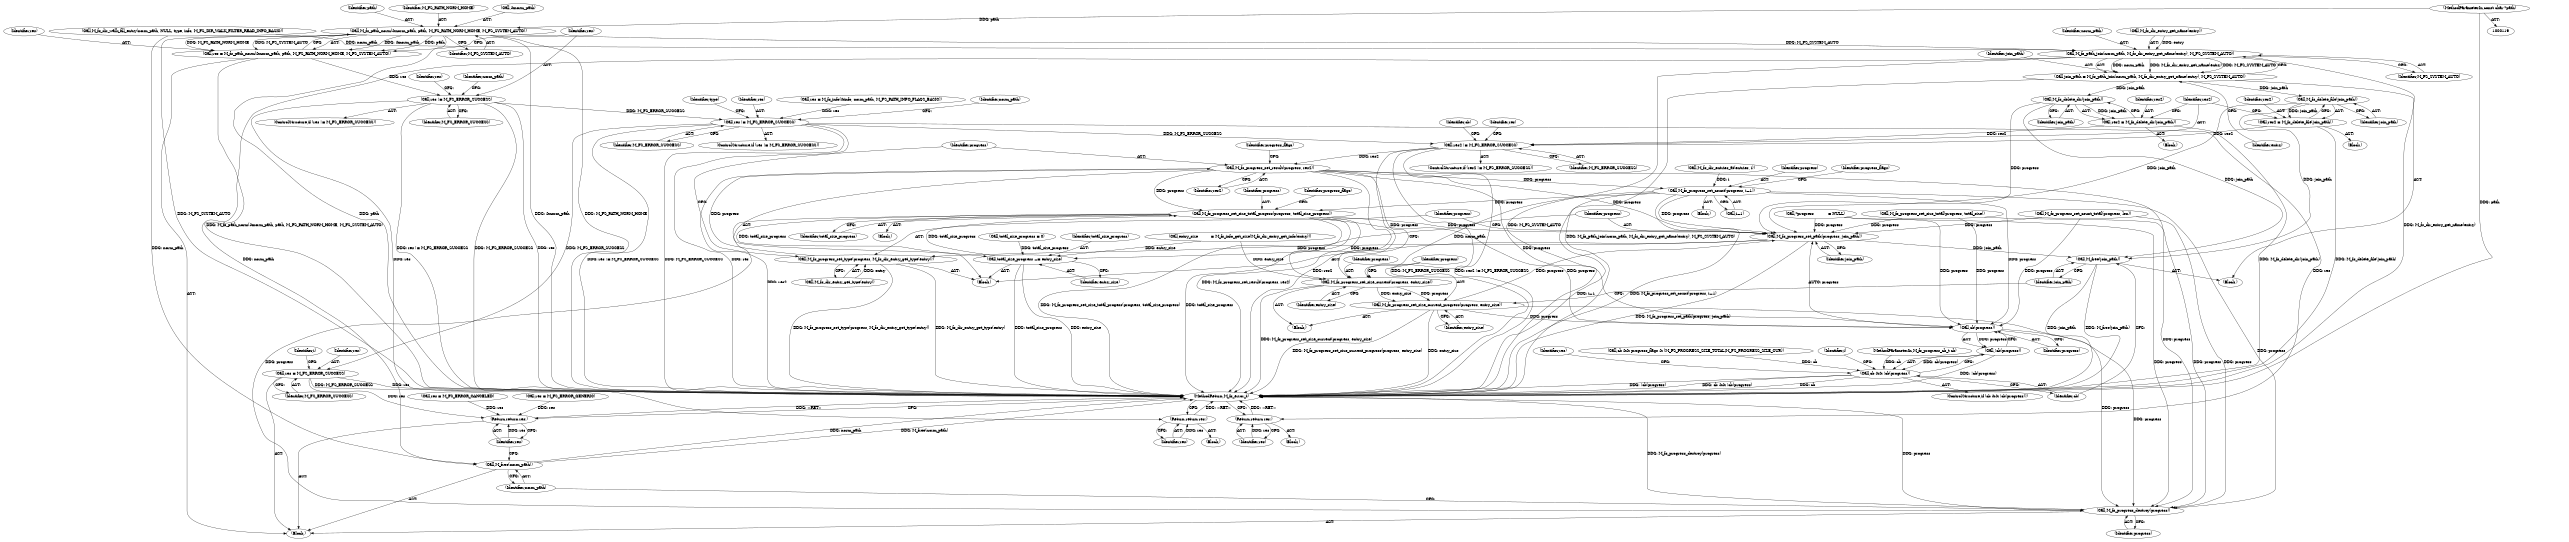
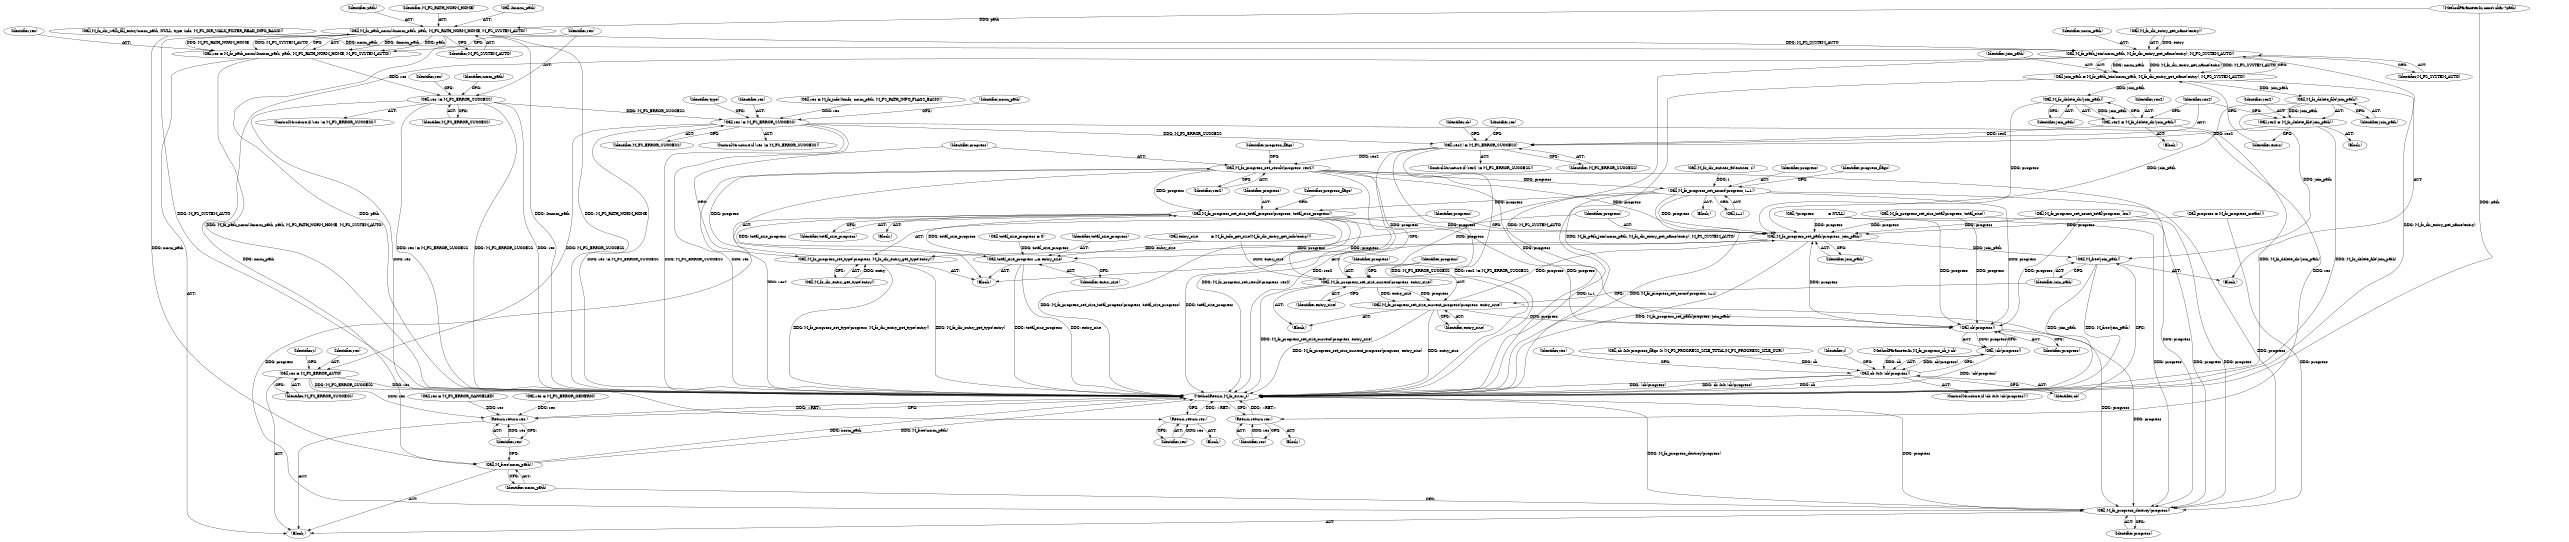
(2501, 31) -> none
(2317, 113) -> (2282, 133)
(2215, 178) -> none
none -> (2226, 214)
(1470, 237) -> (1470, 237)
(1824, 282) -> (1824, 282)
(310, 374) -> (310, 374)
